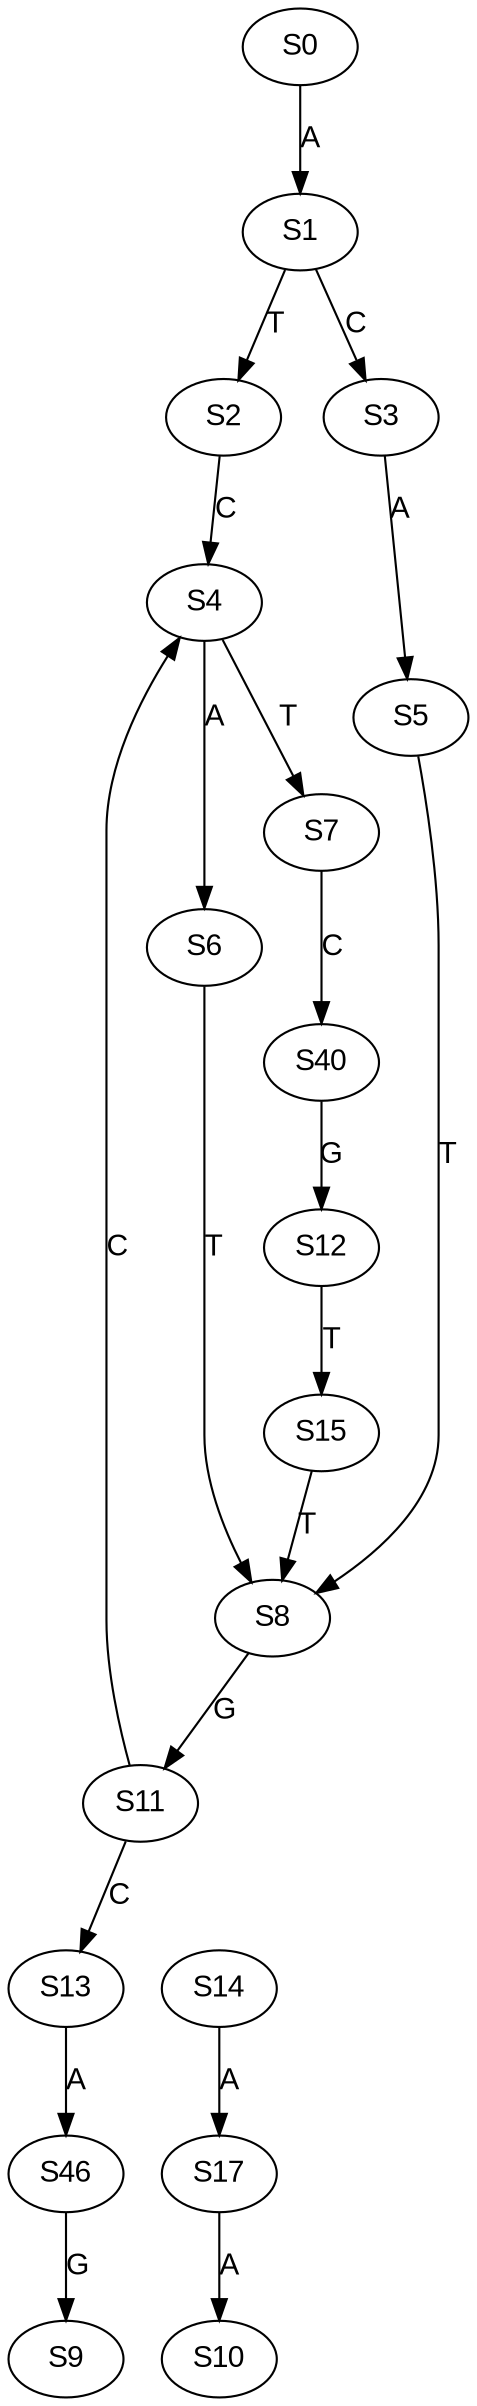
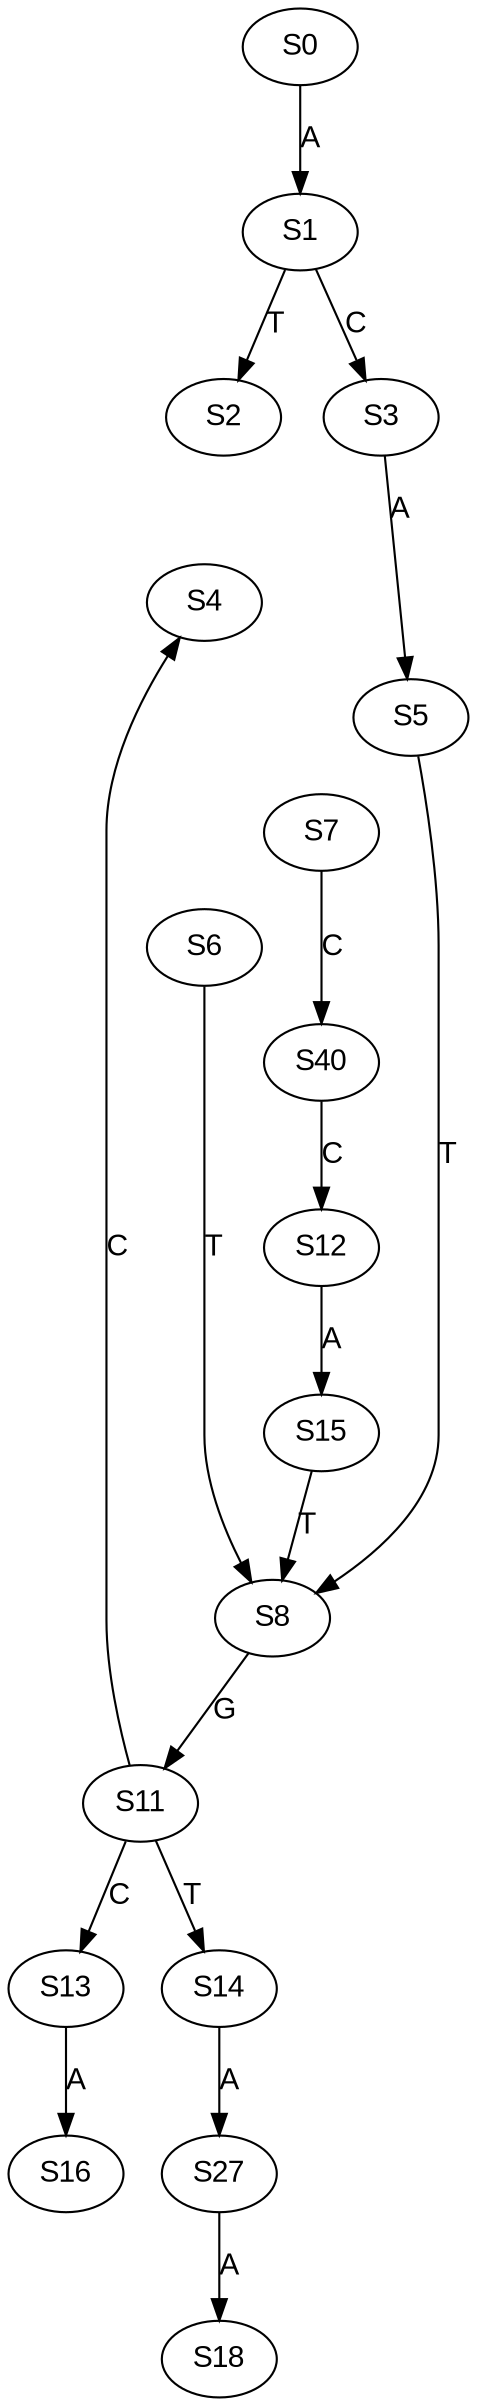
(215, 499) -> none
(258, 708) -> none
(204, 764) -> none
(332, 1155) -> (332, 1155)
(332, 1340) -> (332, 1340)
none -> (175, 1886)
(66, 2174) -> (66, 2174)
(219, 2174) -> (219, 2174)
(66, 2359) -> none
(219, 2359) -> (219, 2359)
